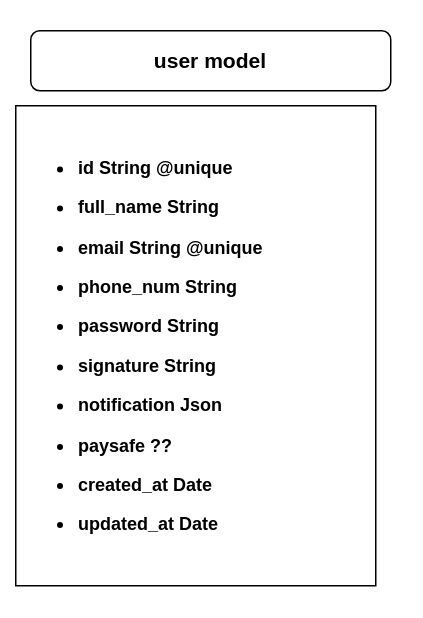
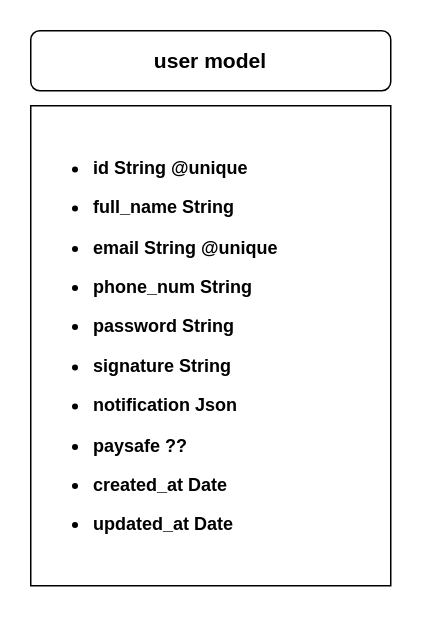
(196, 346) -> (211, 346)
